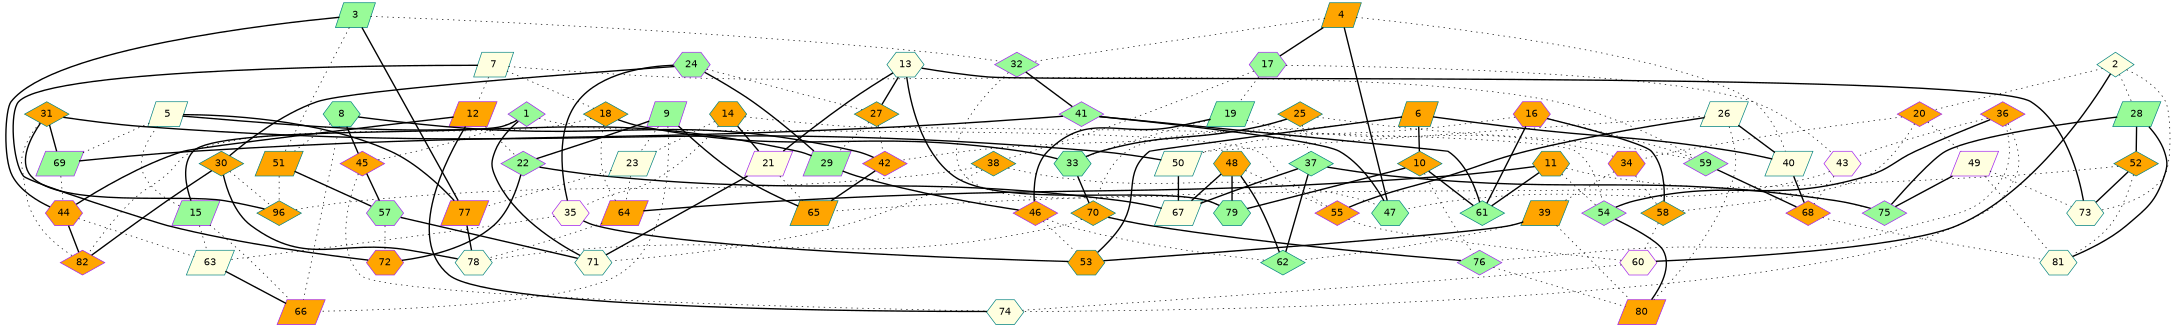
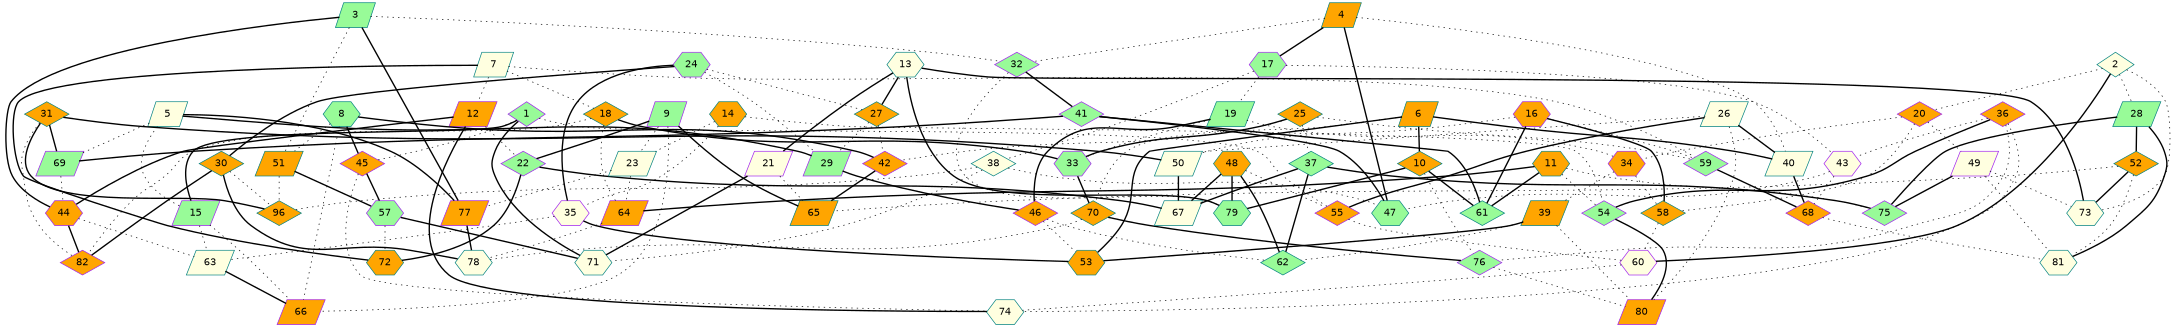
(762, 108) -> (762, 108)
(748, 139) -> none
(994, 164) -> (994, 164)
(1073, 164) -> (1073, 164)
(385, 263) -> (385, 263)
